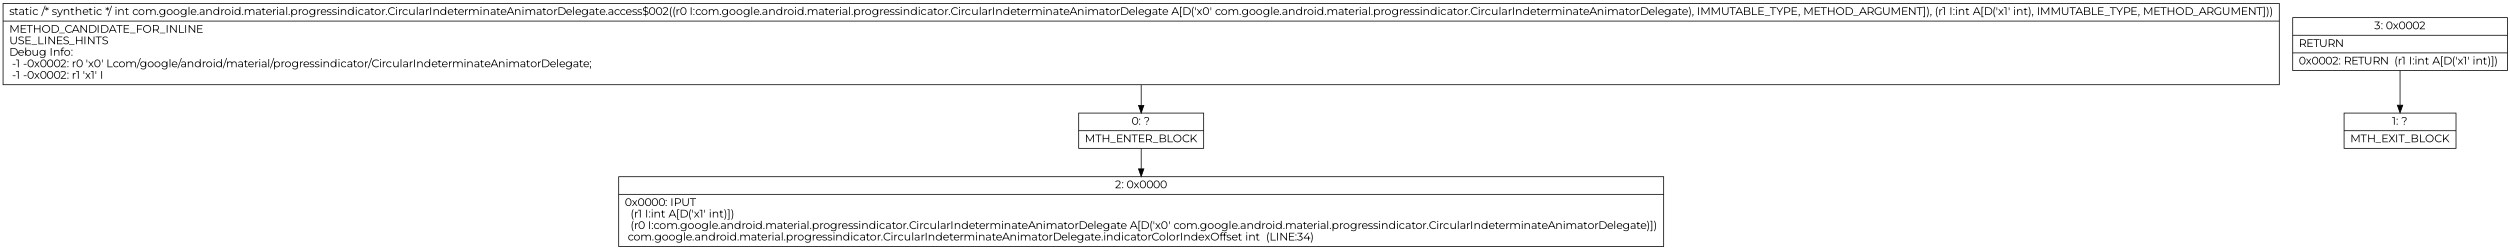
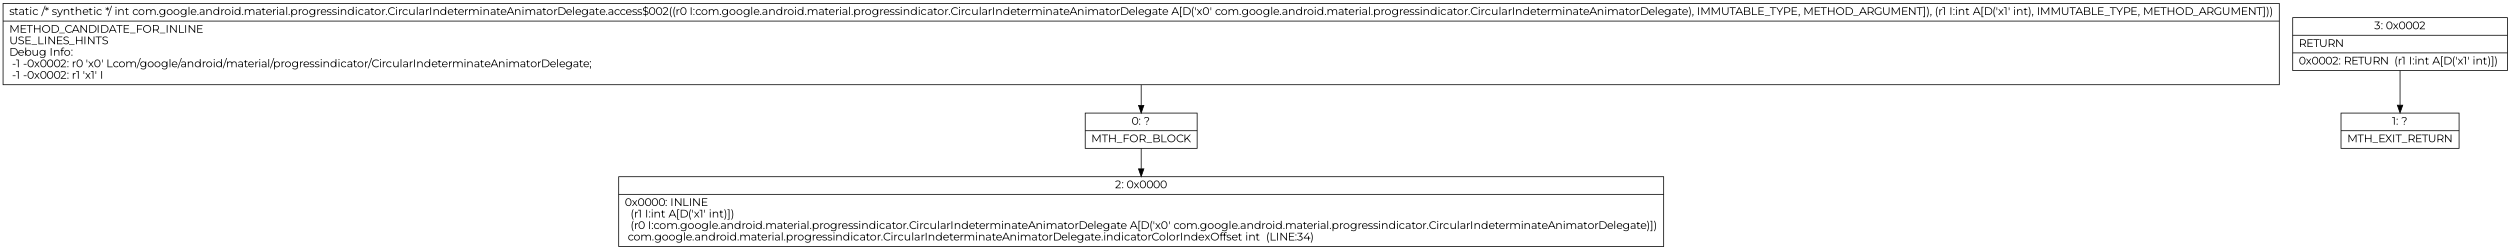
(1141, 139) -> (1141, 139)
(2400, 139) -> (2400, 139)
(664, 203) -> (669, 203)
